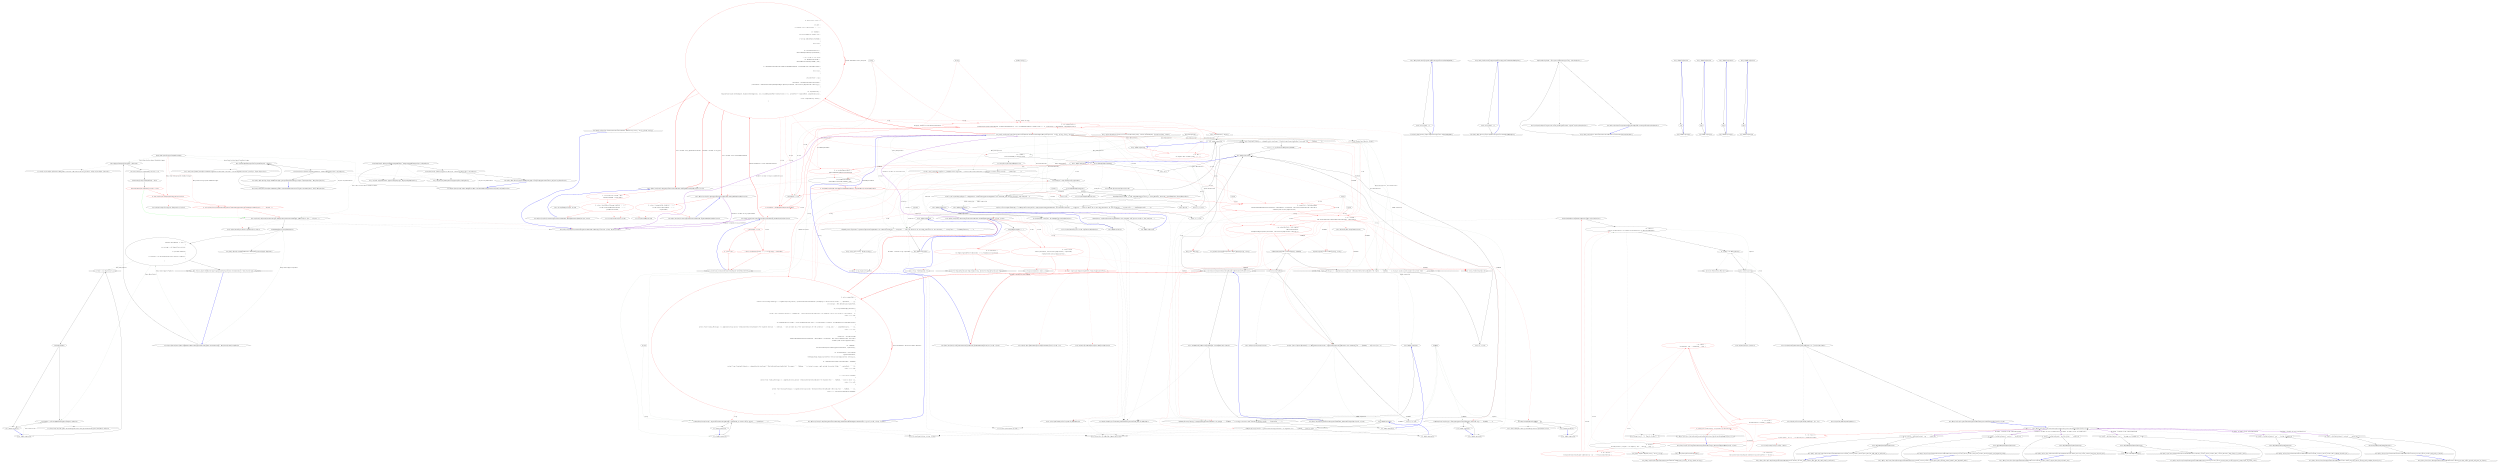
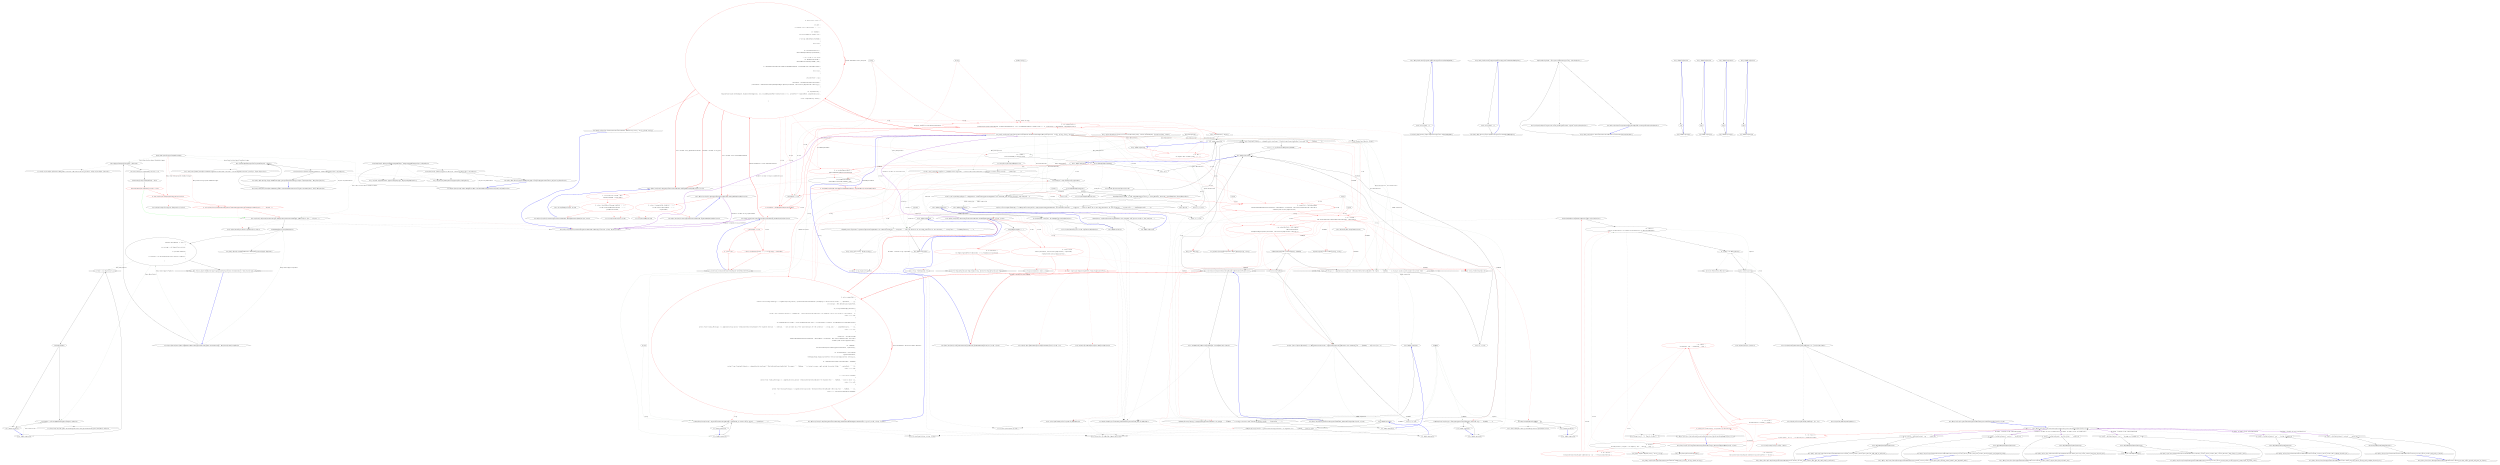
(1256, 345) -> none
